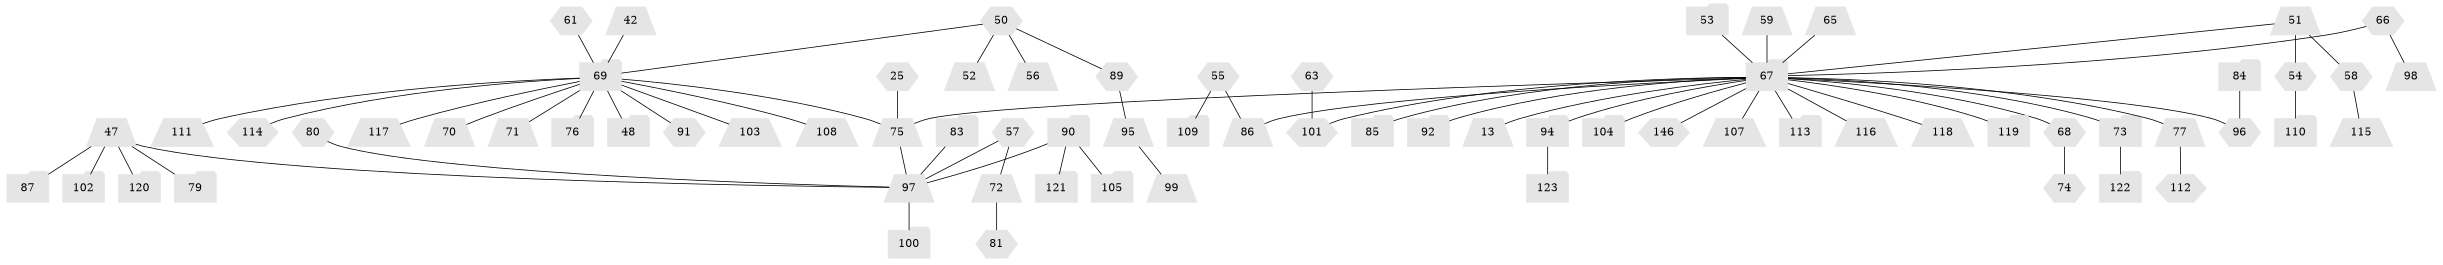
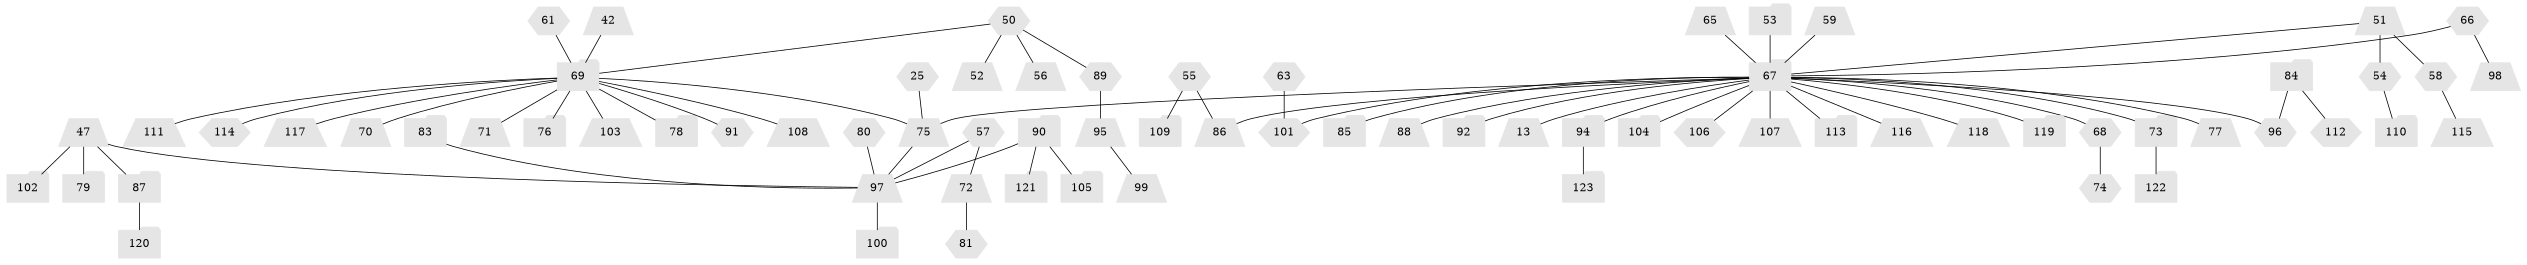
(629, 133) -> (677, 133)
none -> (1404, 133)
(1664, 133) -> (1700, 133)
(126, 161) -> (139, 216)
(2180, 161) -> (2314, 105)
